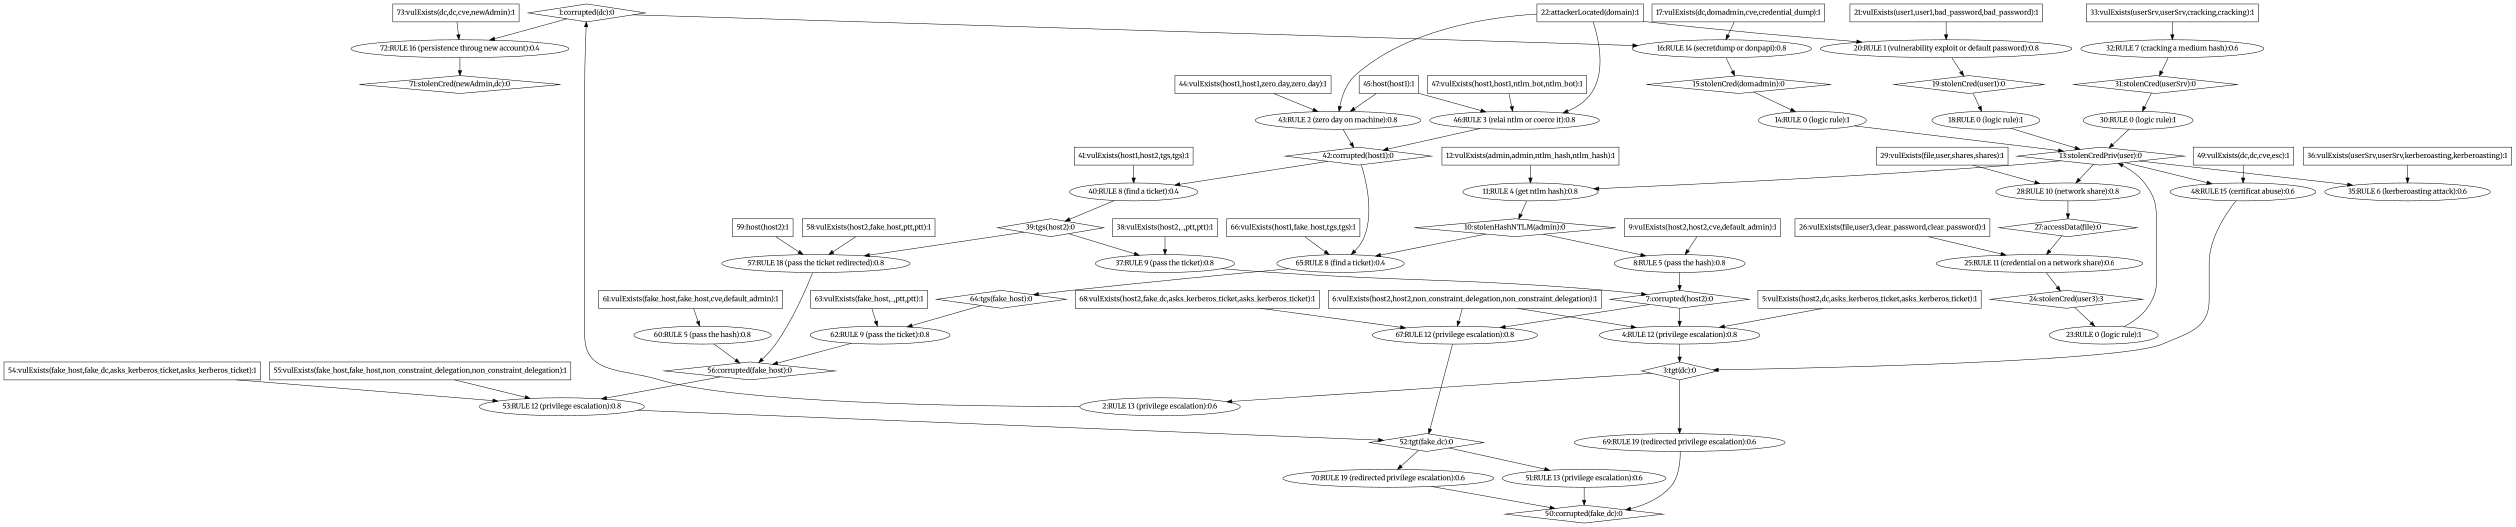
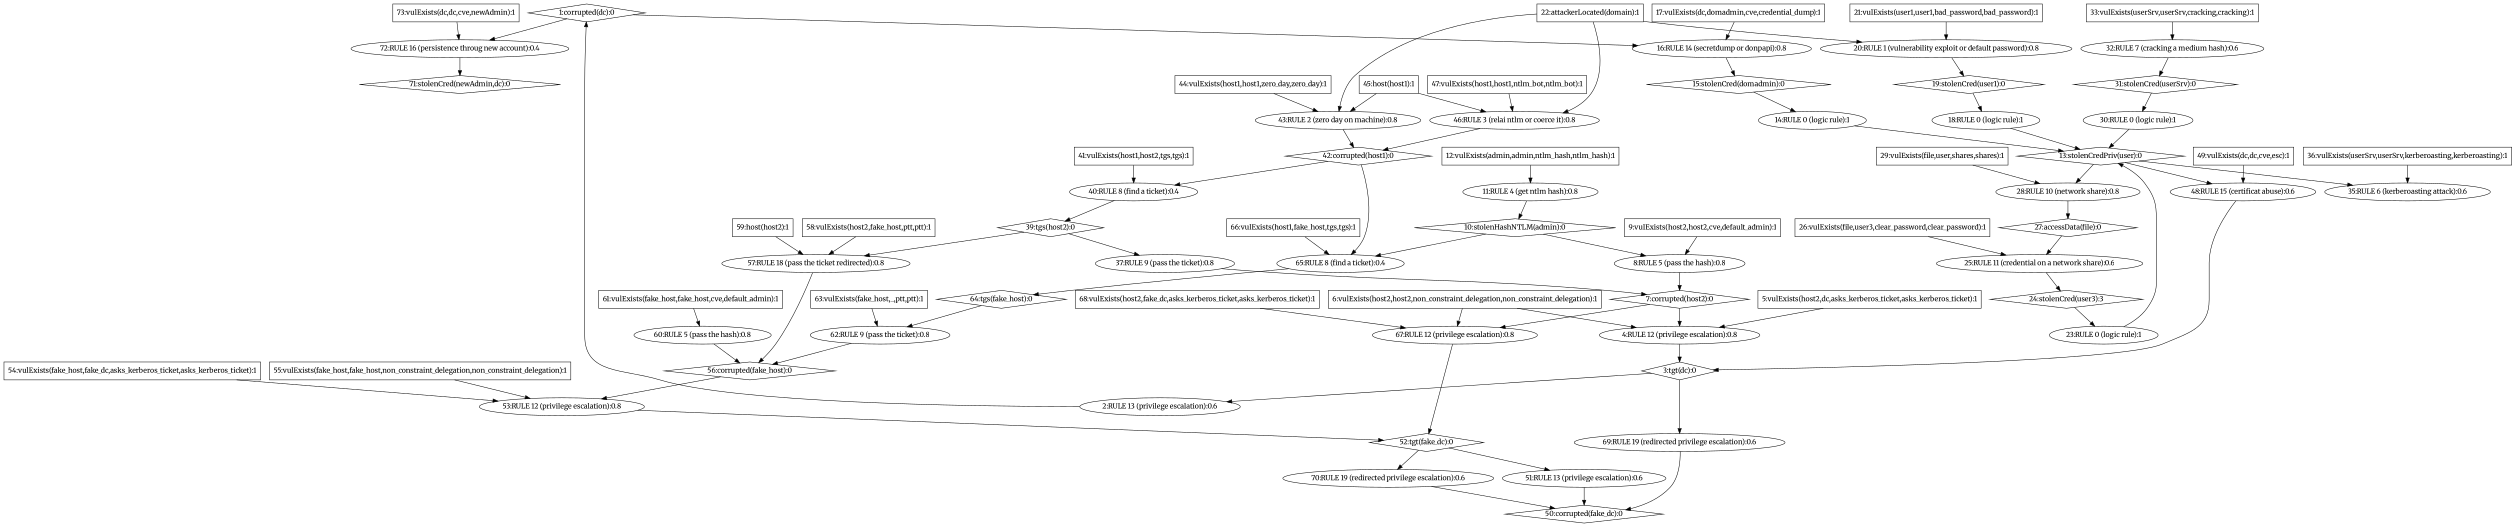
(1830, 177) -> none
(1165, 228) -> none
